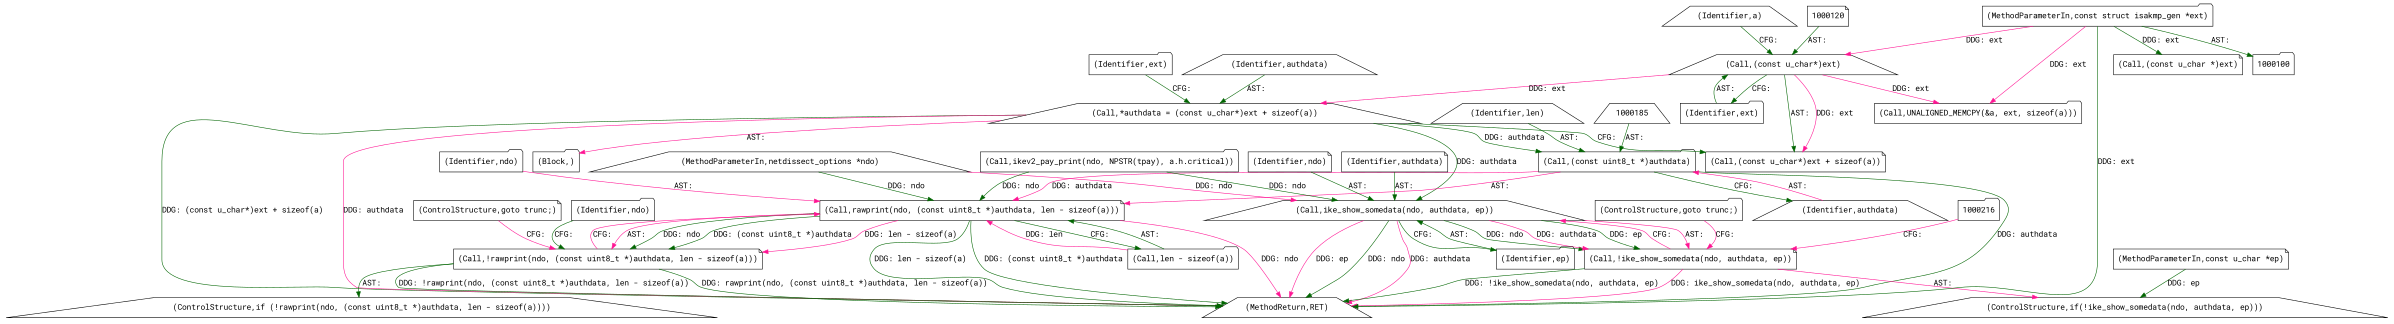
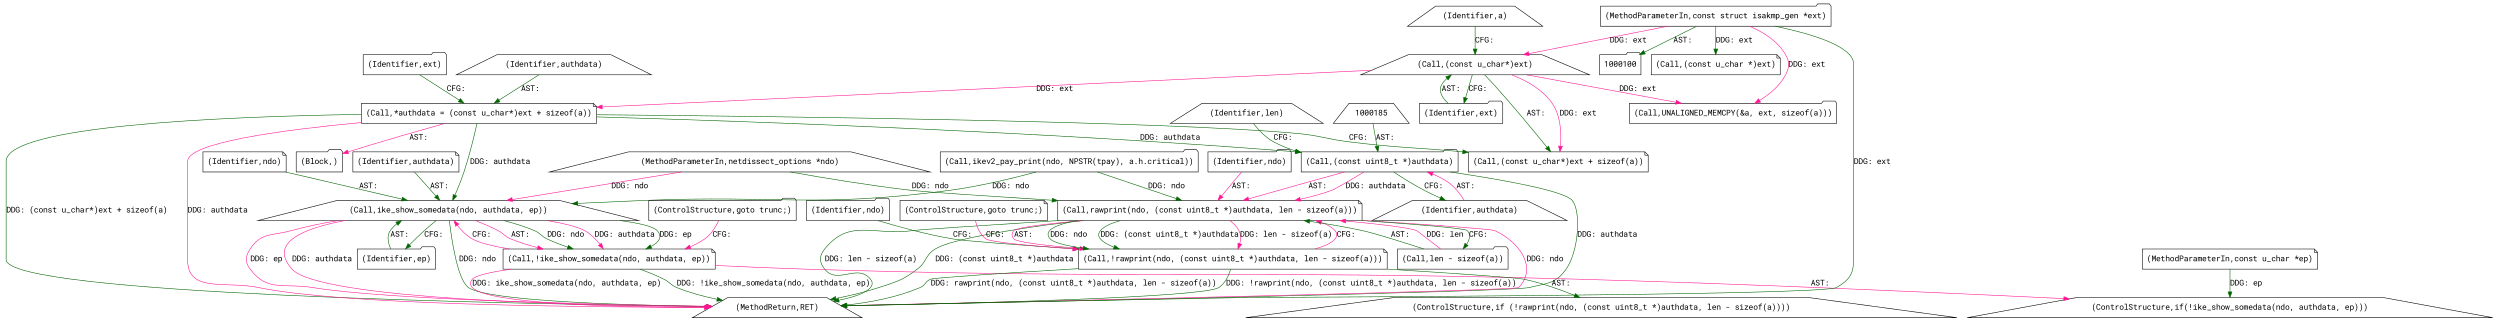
(1828, 16) -> none
(1205, 113) -> (479, 113)
(1572, 138) -> (1285, 138)
(1979, 210) -> none
